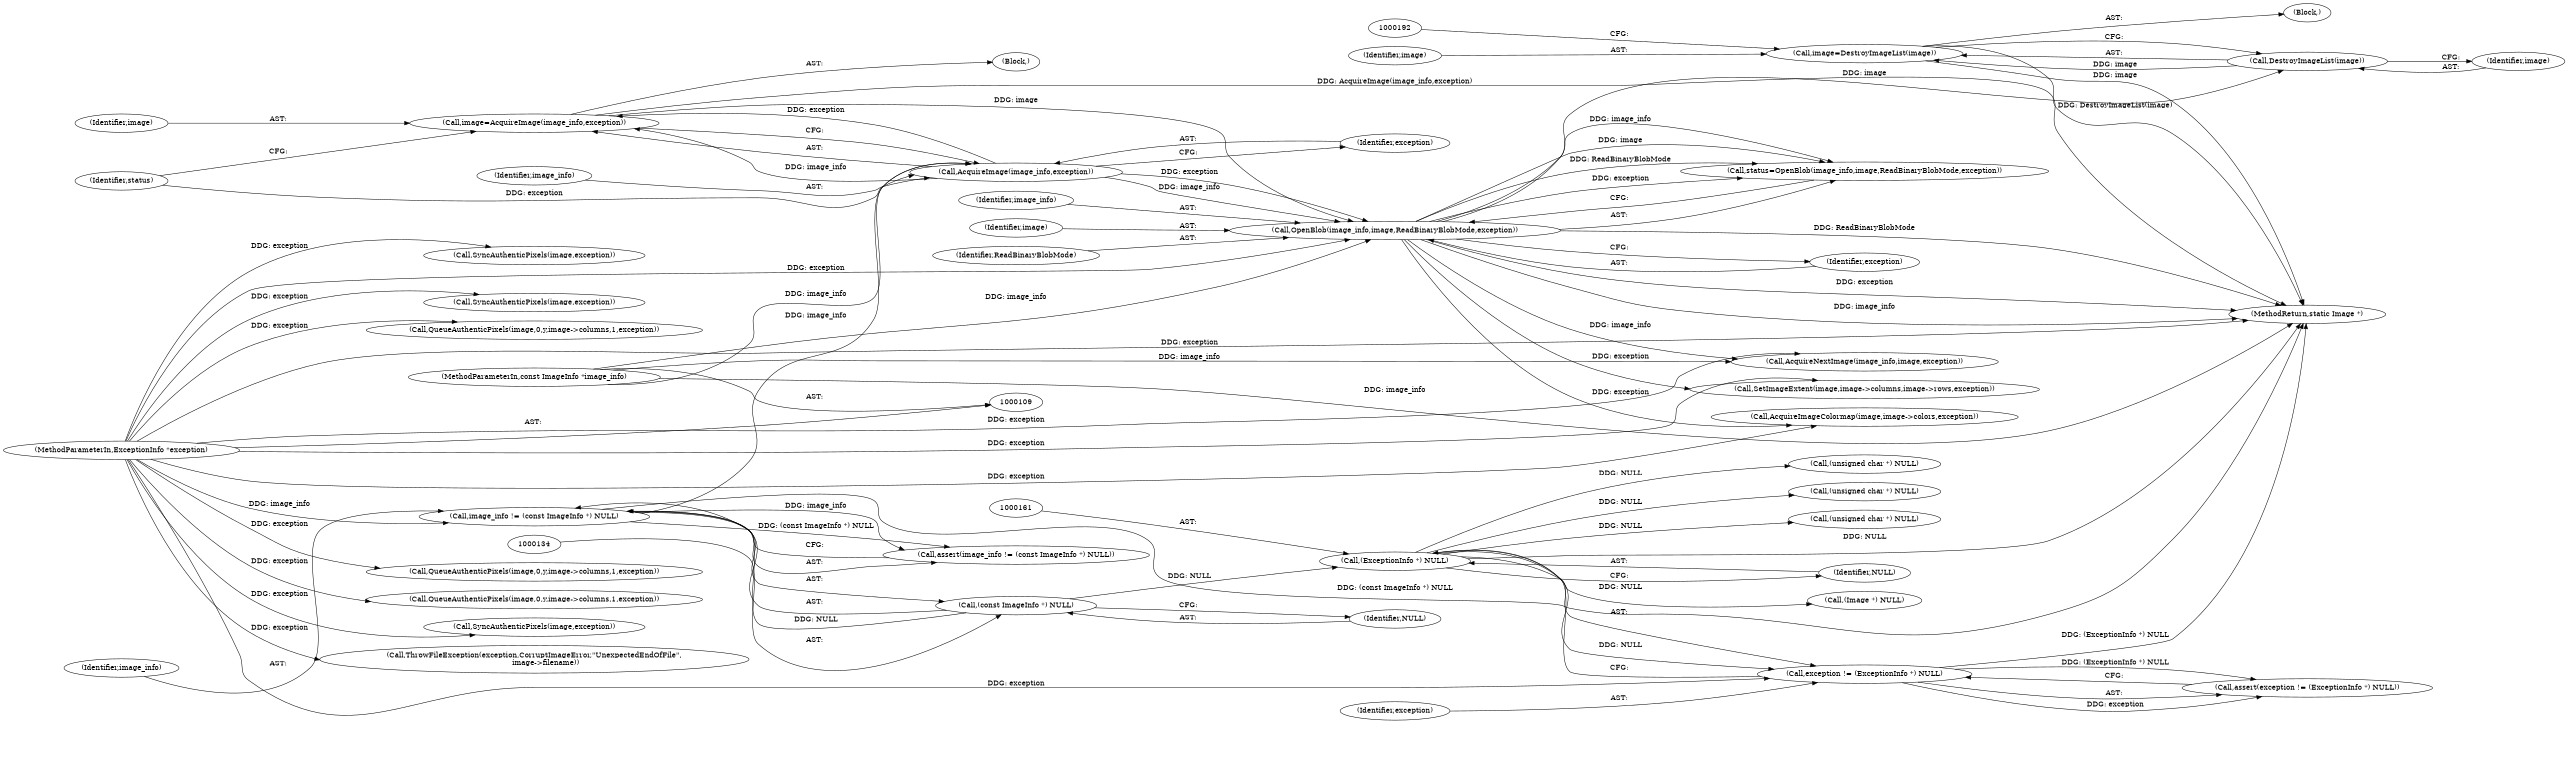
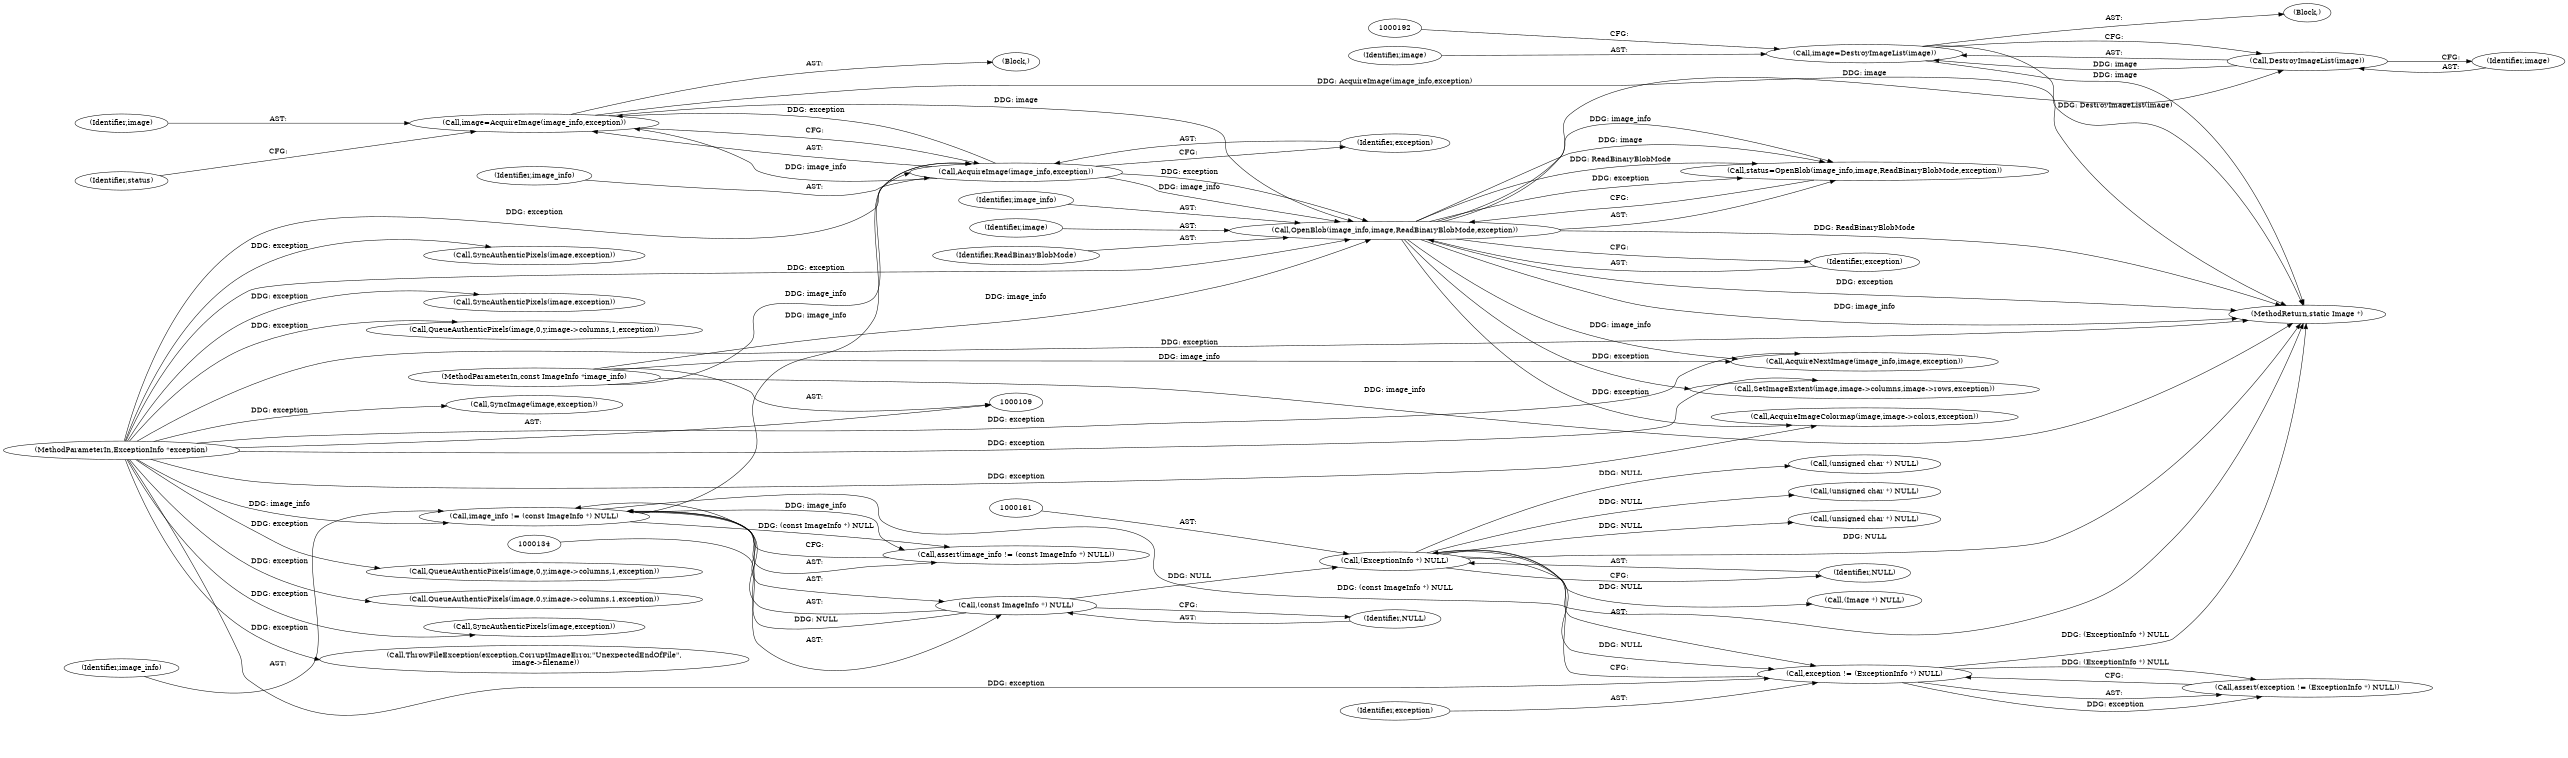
(541, 201) -> (467, 220)
none -> (534, 405)
